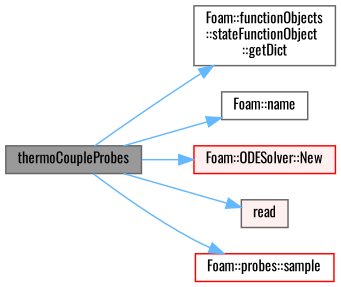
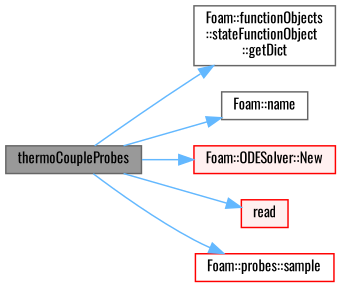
(265, 214) -> (265, 214)
